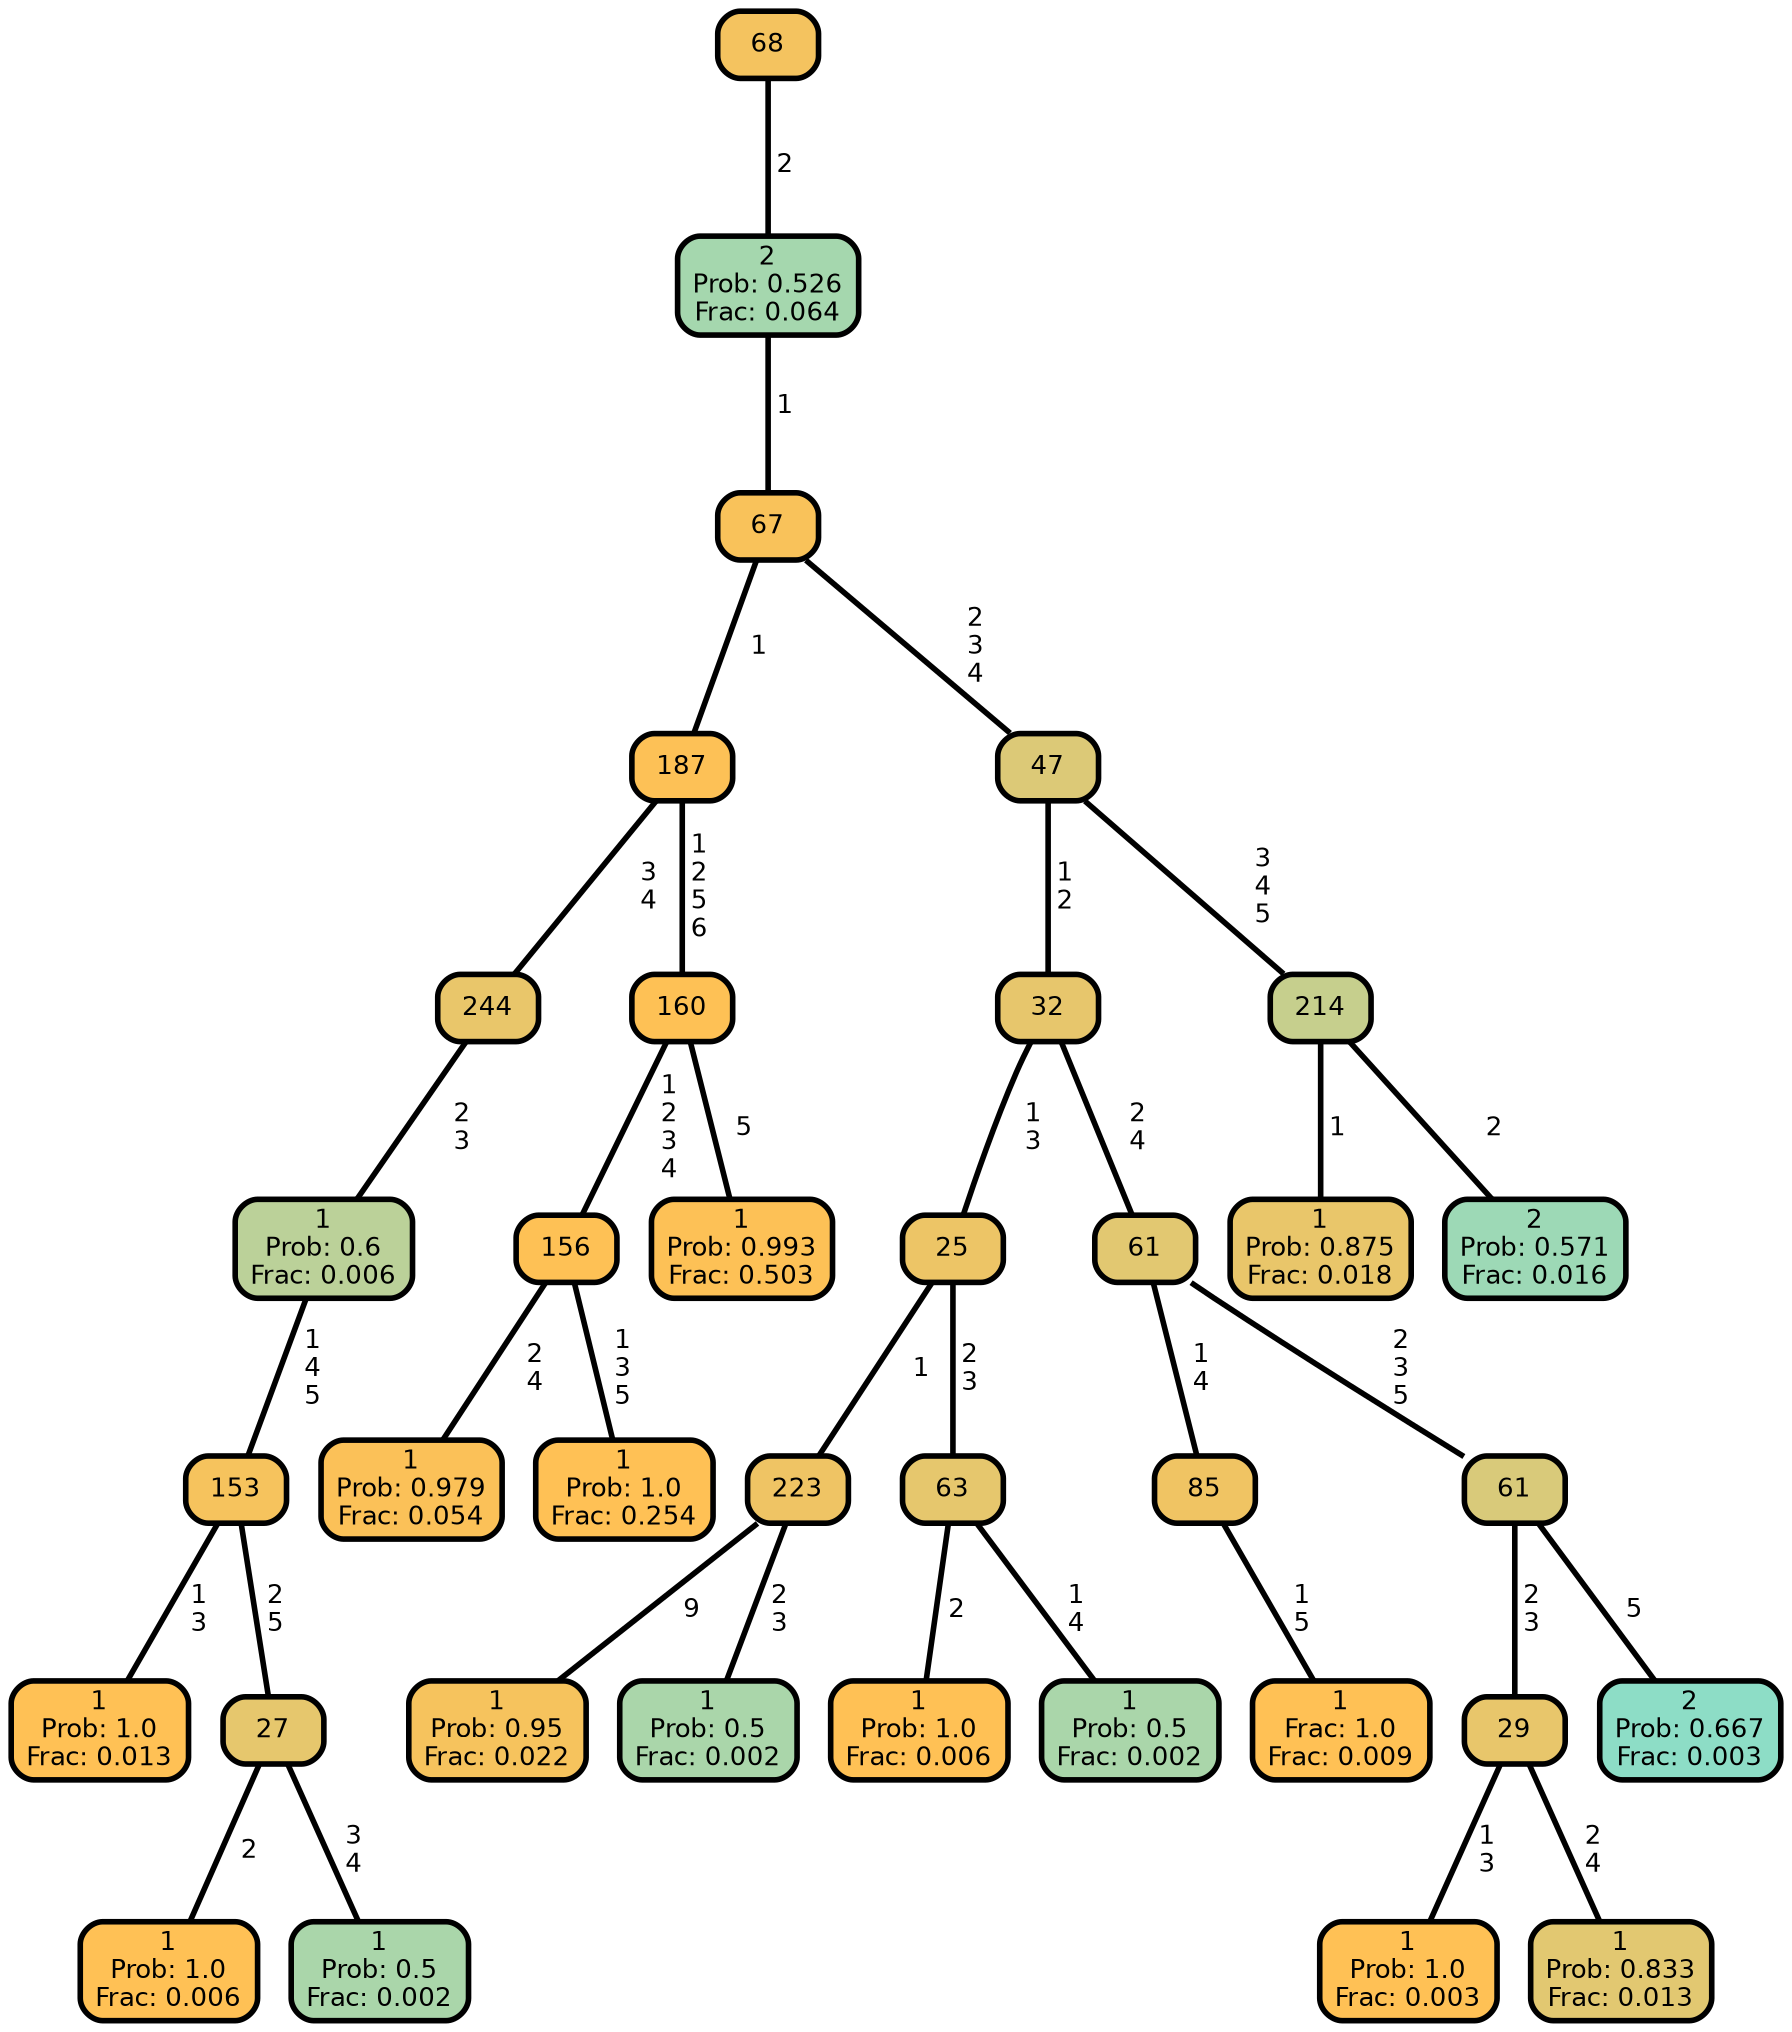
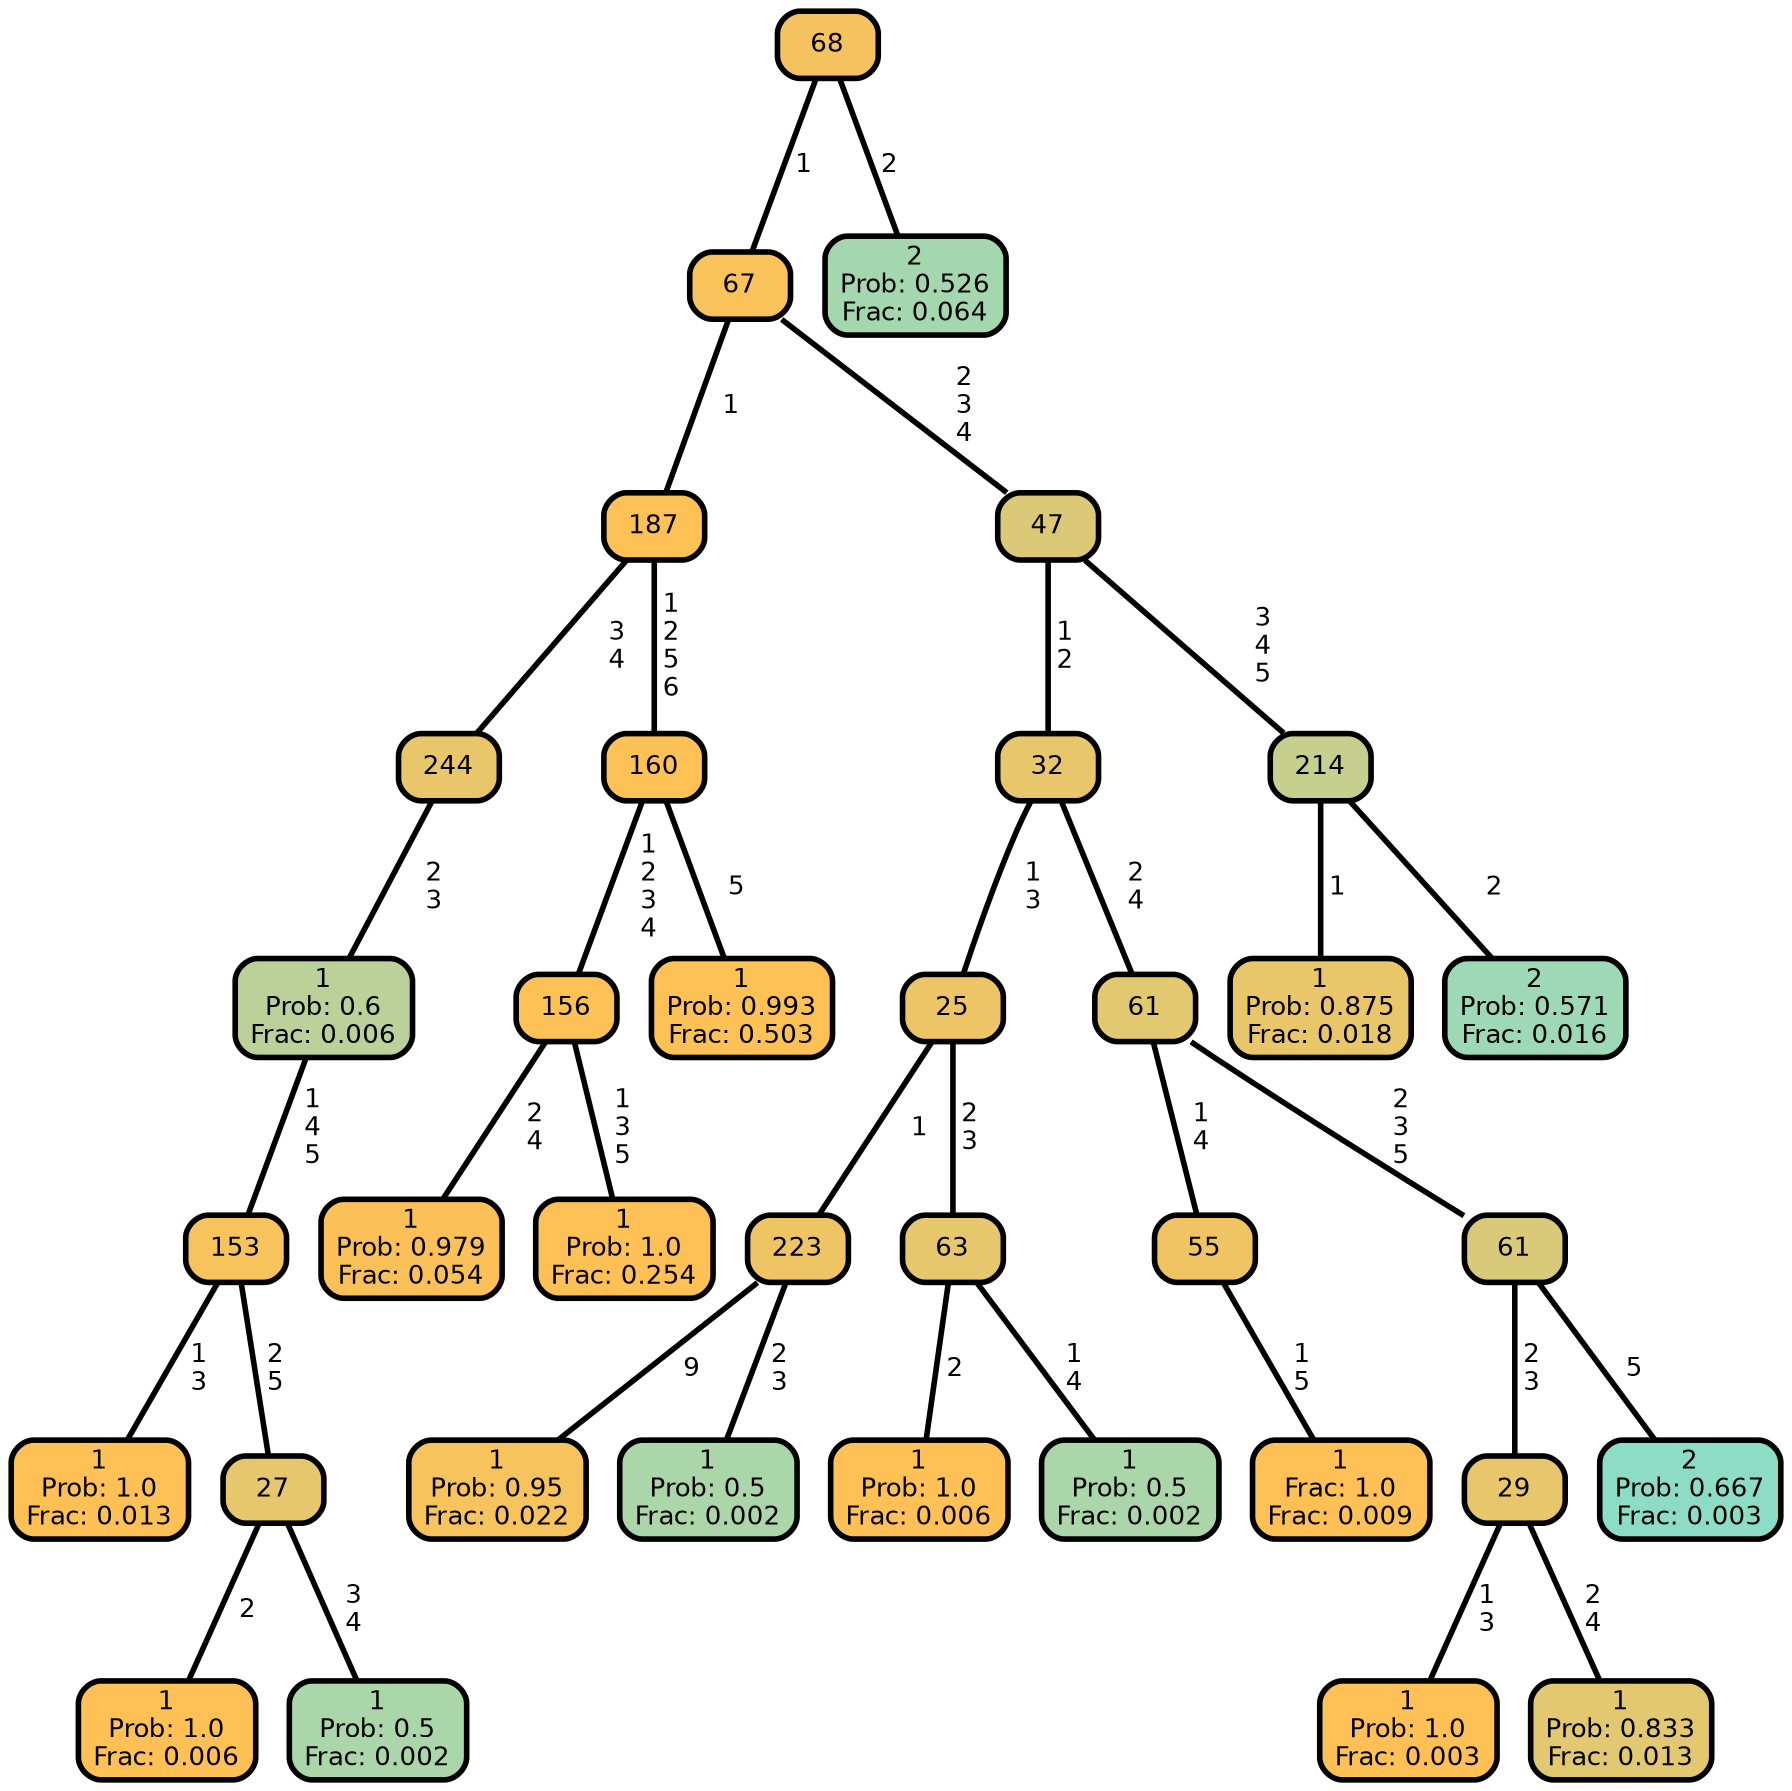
(768, 414) -> (784, 165)
(1205, 1490) -> (1205, 1249)
